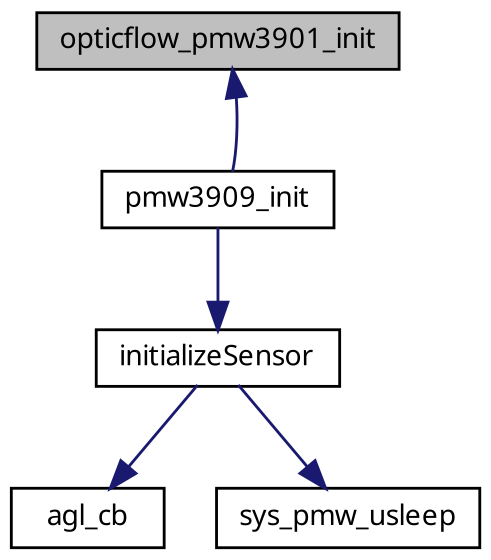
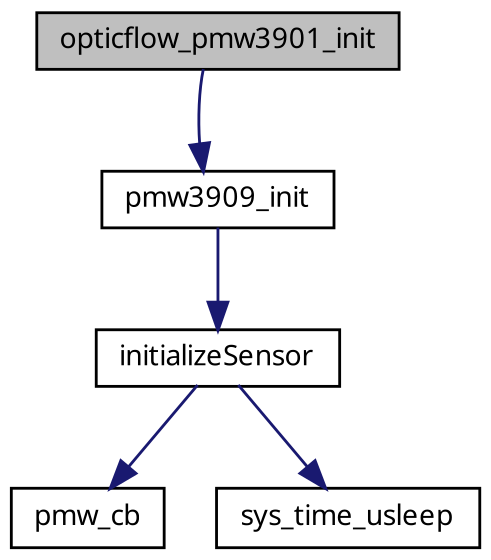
(237, 135) -> (199, 106)
(88, 518) -> (88, 518)
(348, 518) -> (348, 518)
